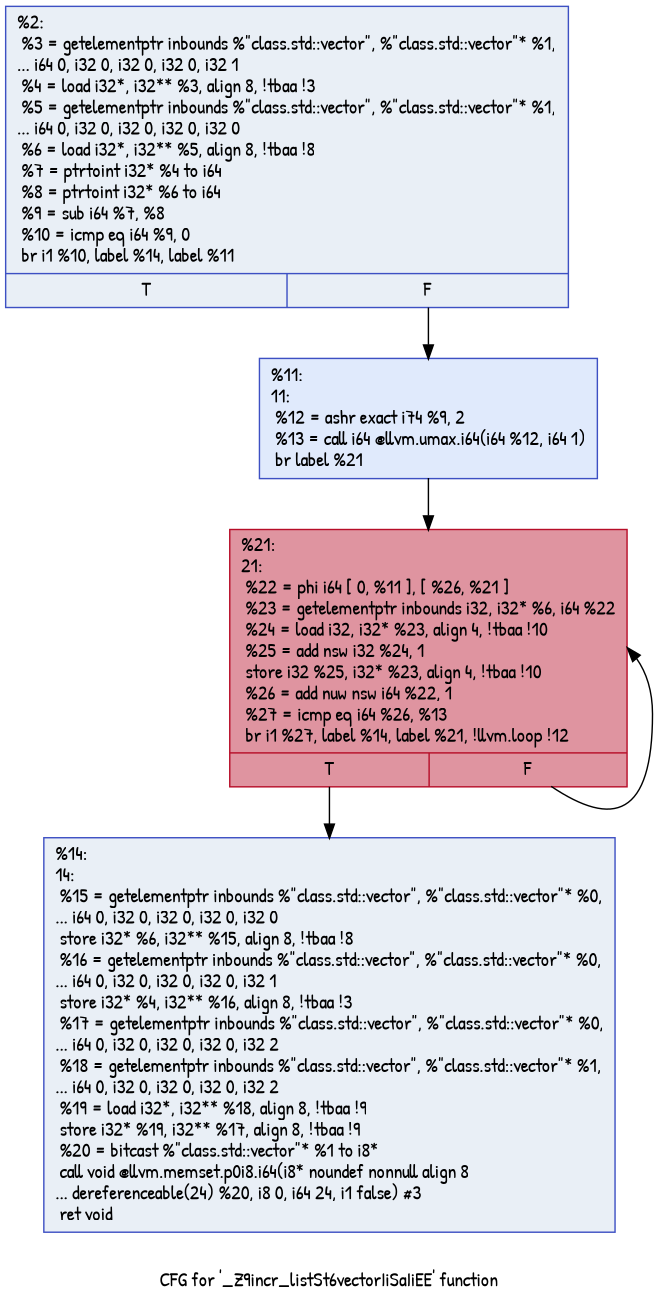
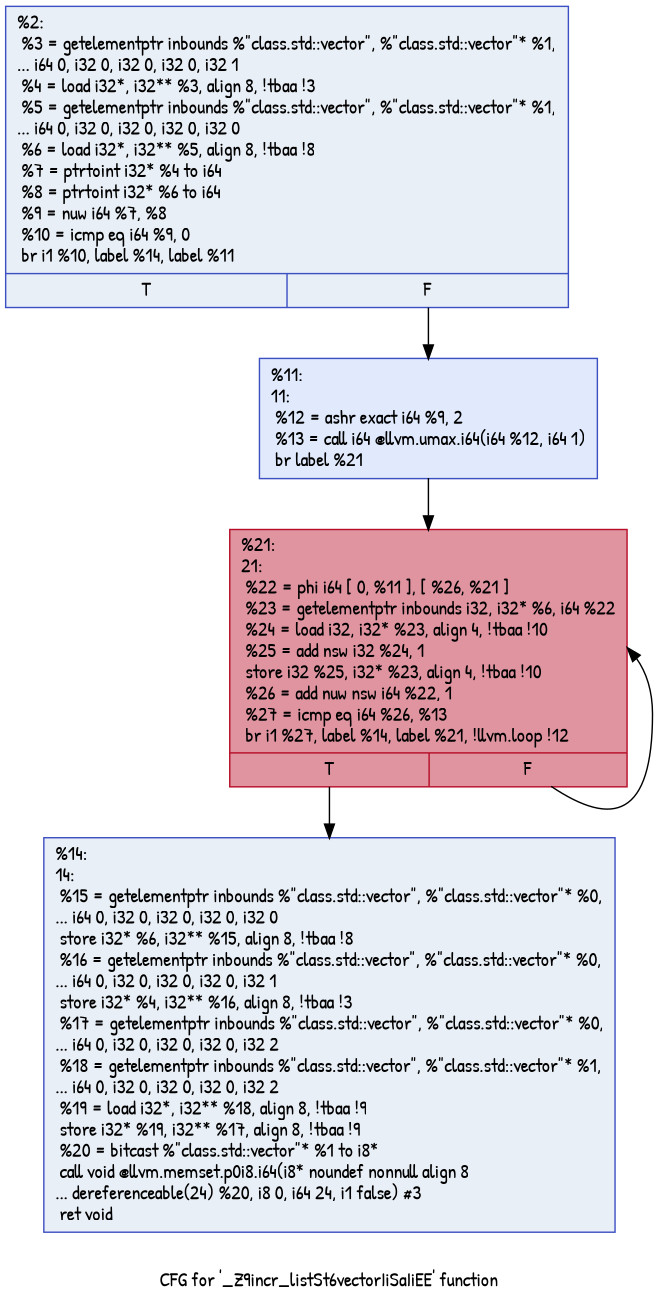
(91, 213) -> (92, 213)
(368, 418) -> (367, 418)
